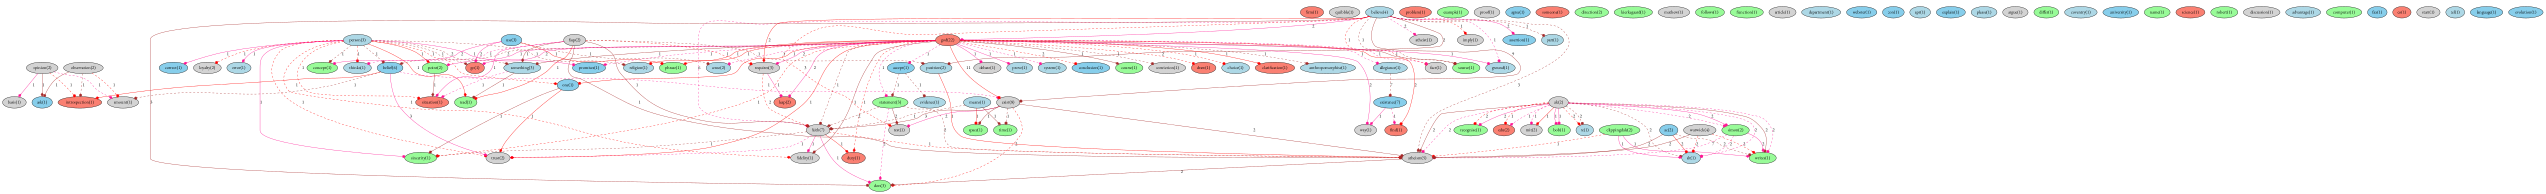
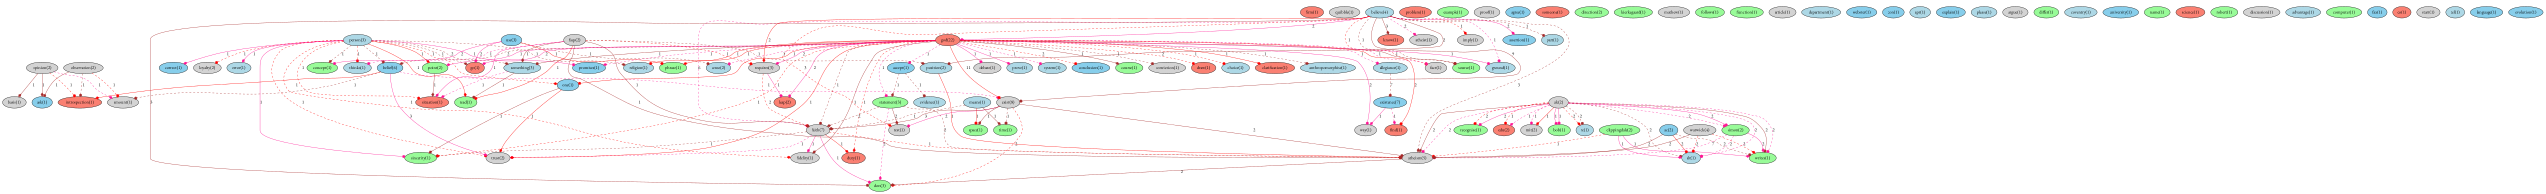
none -> (1391, 40)
(29, 84) -> (29, 84)
